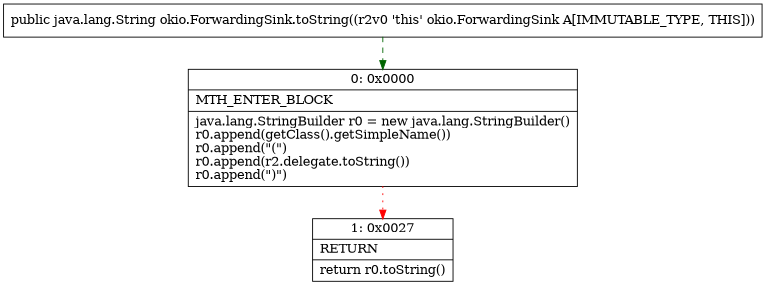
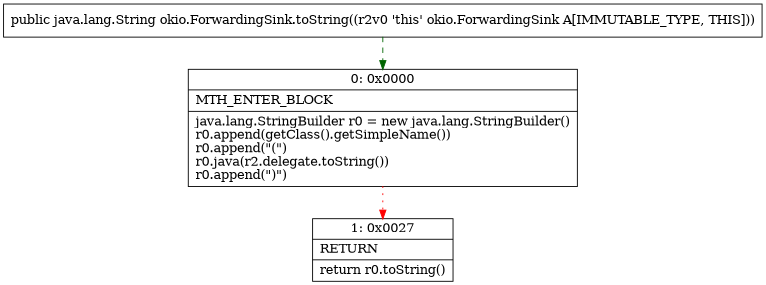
(303, 162) -> (292, 162)
